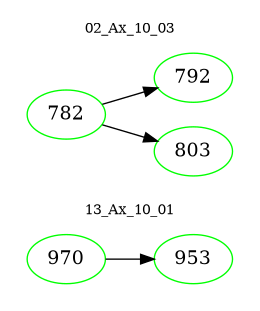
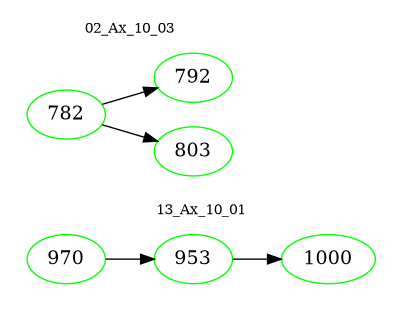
none -> (328, 259)
